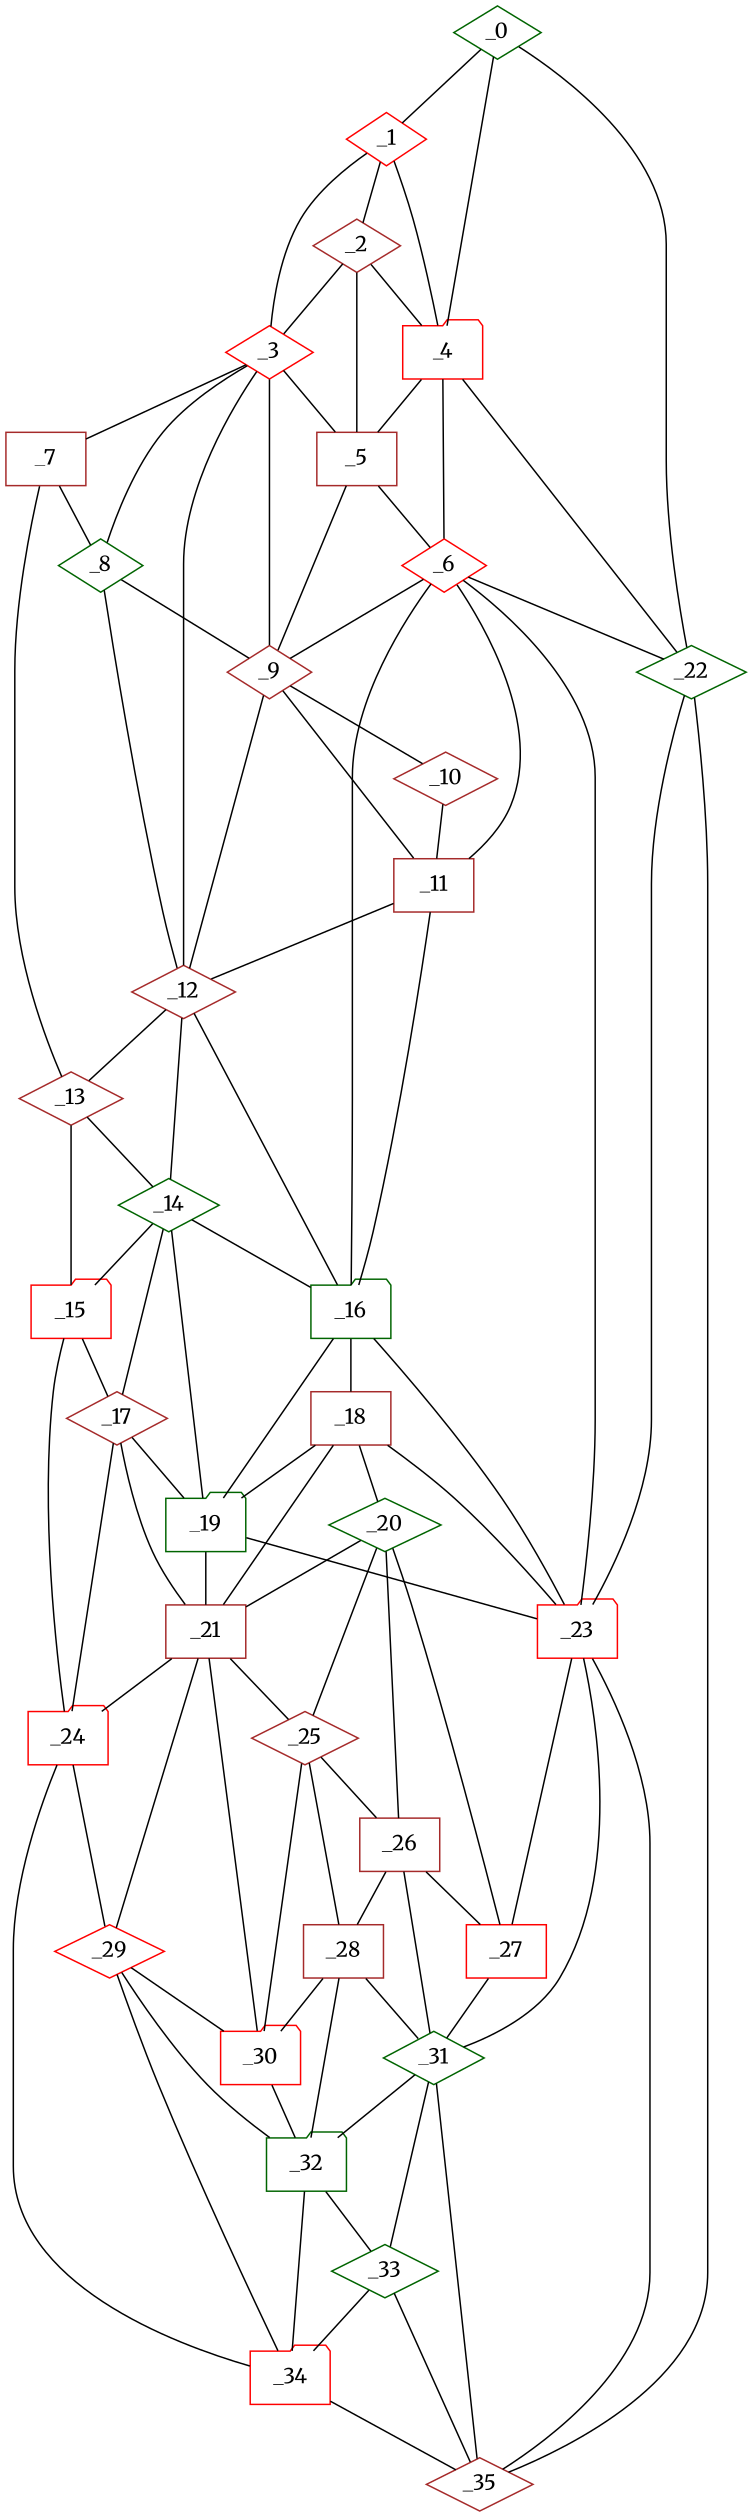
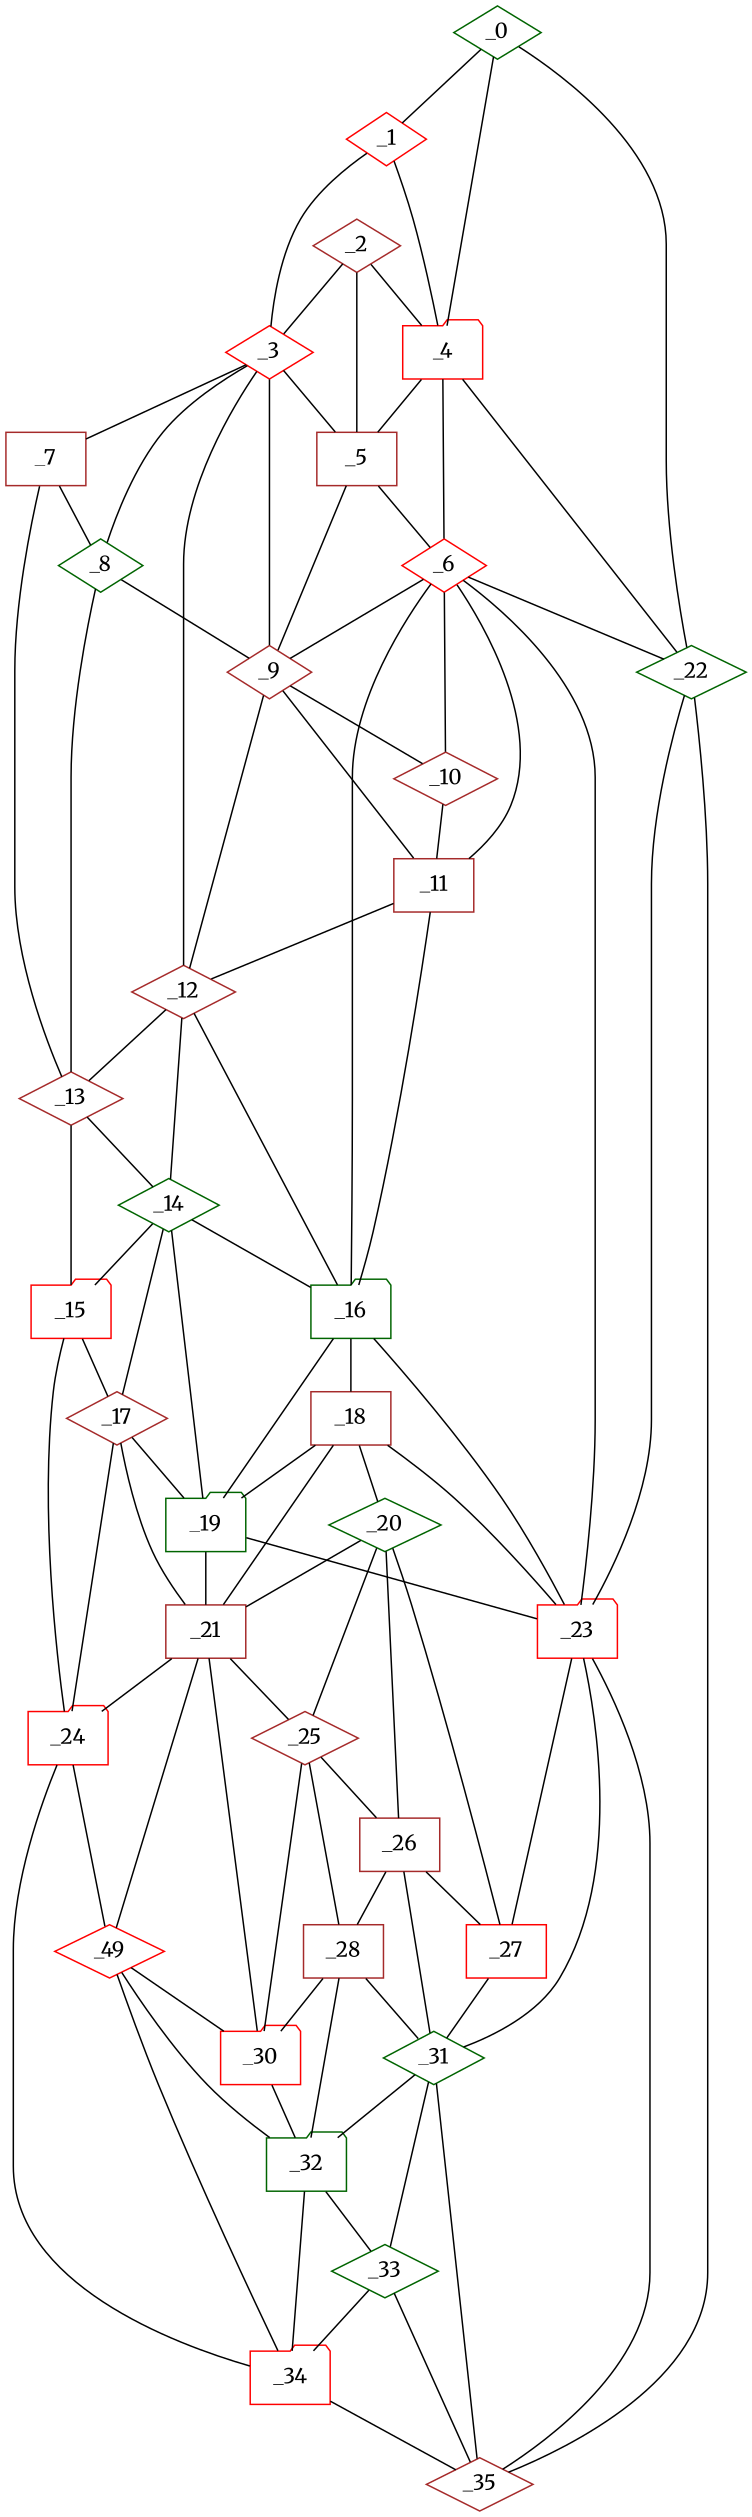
(372, 192) -> none
none -> (445, 672)
(136, 780) -> (71, 829)
(110, 1951) -> (110, 1951)
